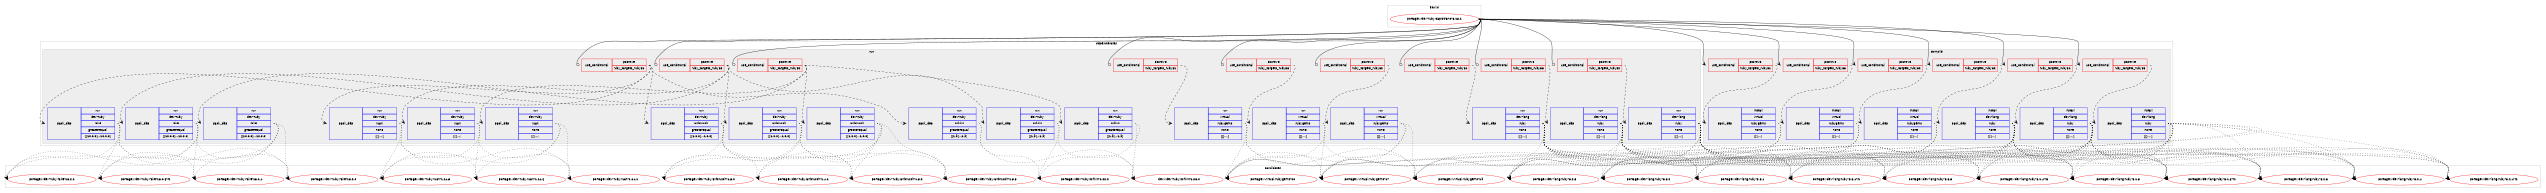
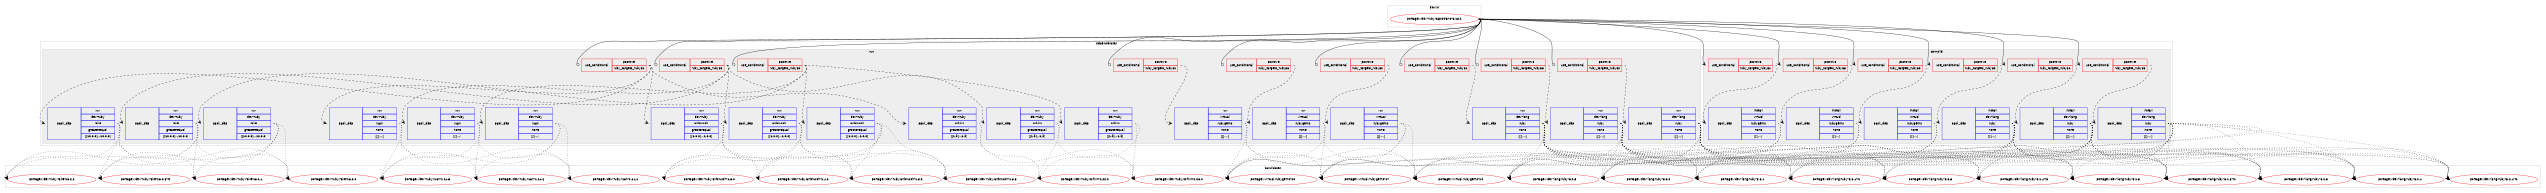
(1179, 180) -> (1179, 180)
